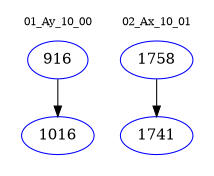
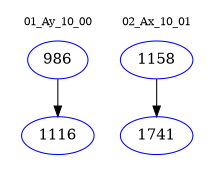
(58, 60) -> (58, 60)
(157, 60) -> (157, 60)
(58, 136) -> (58, 136)
